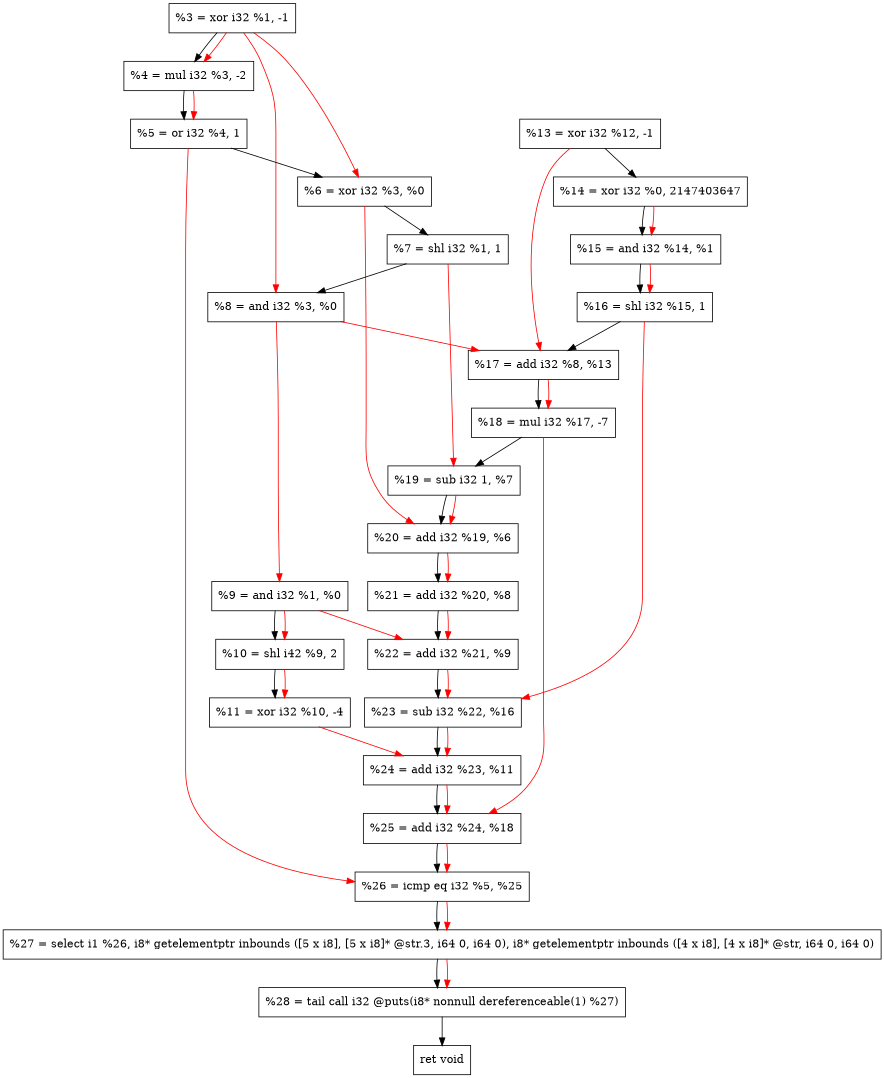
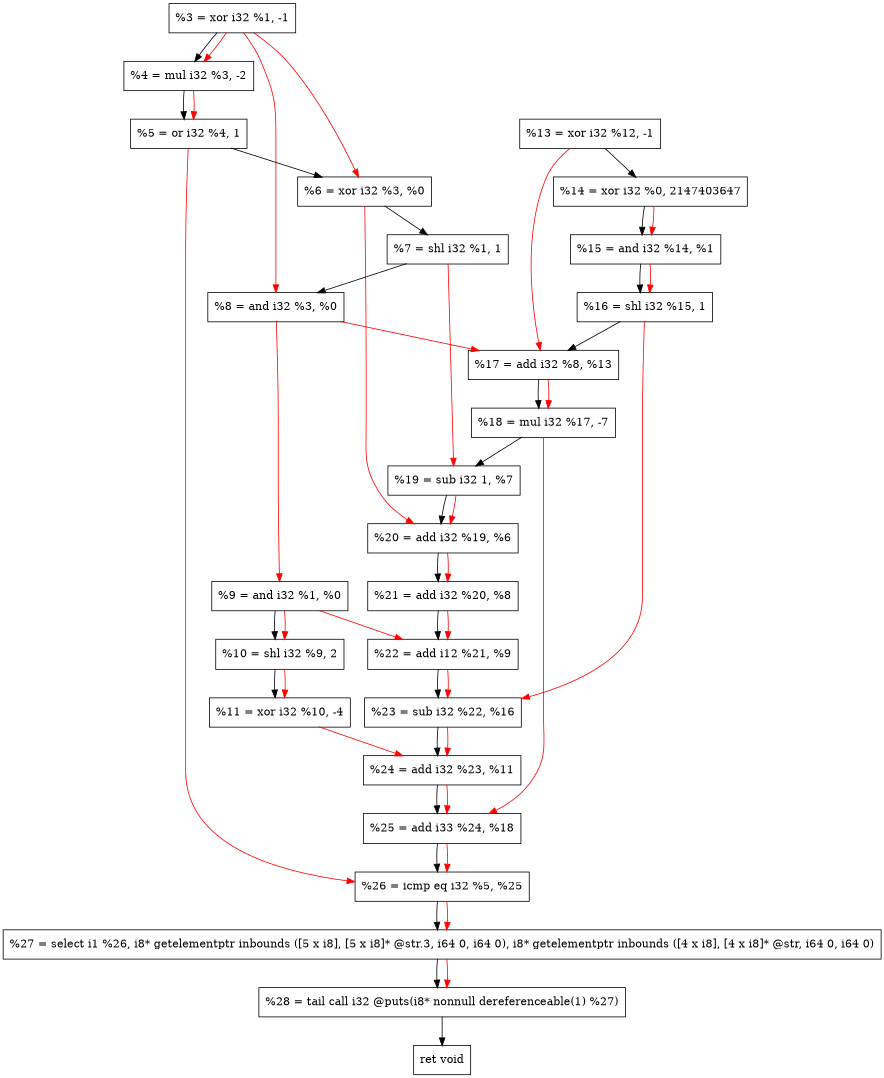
(280, 654) -> (280, 654)
(443, 654) -> (443, 654)
(442, 828) -> (442, 828)
